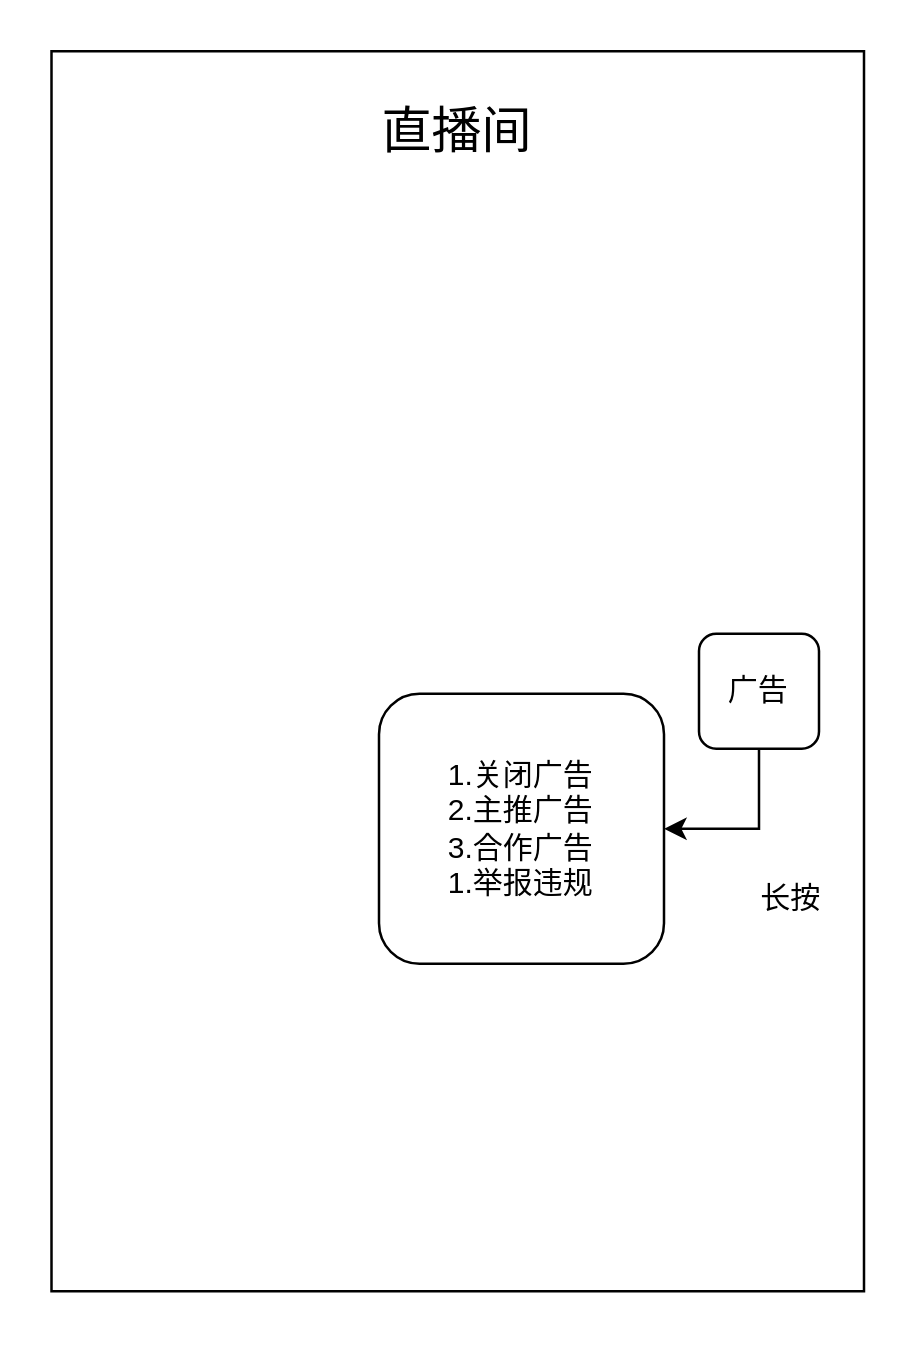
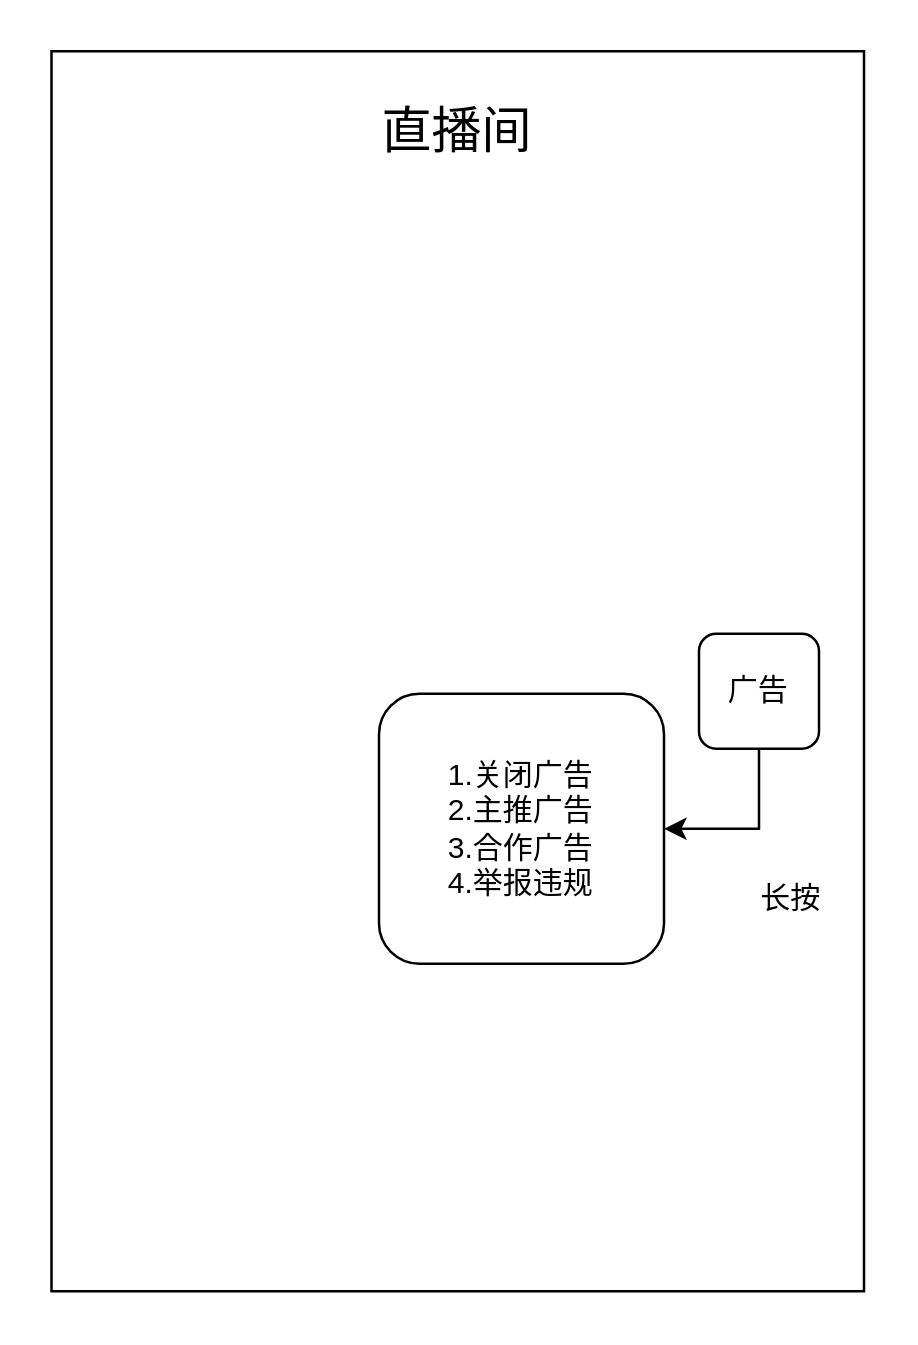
(521, 829) -> (521, 829)
